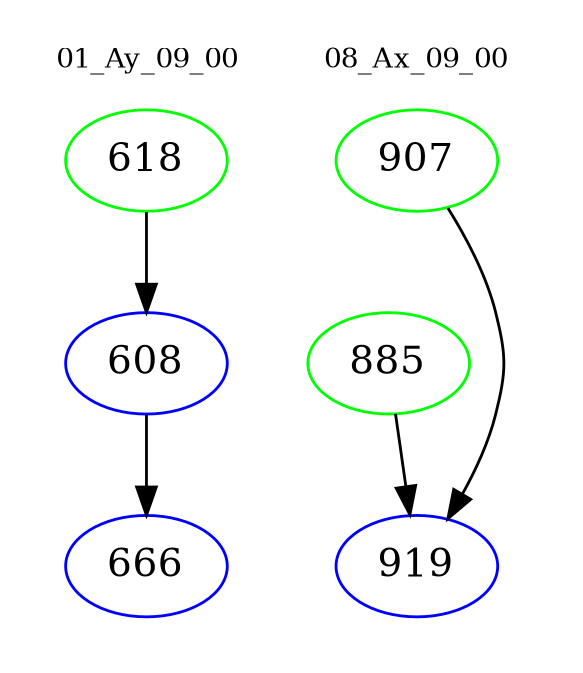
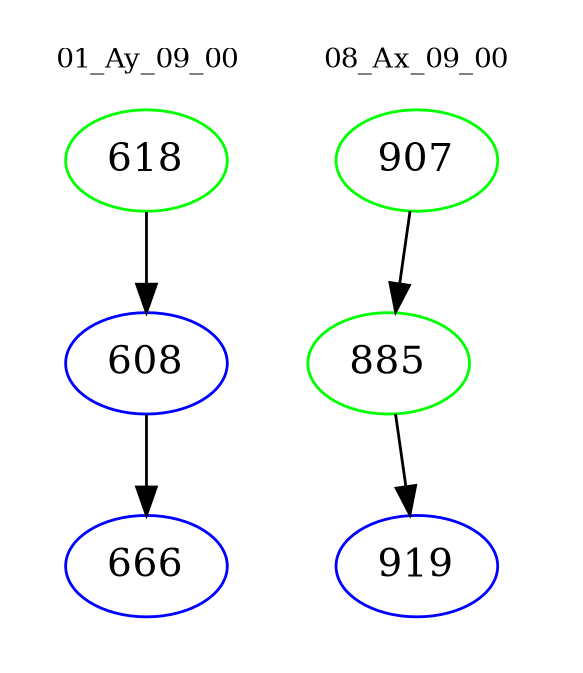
(503, 349) -> (405, 247)
